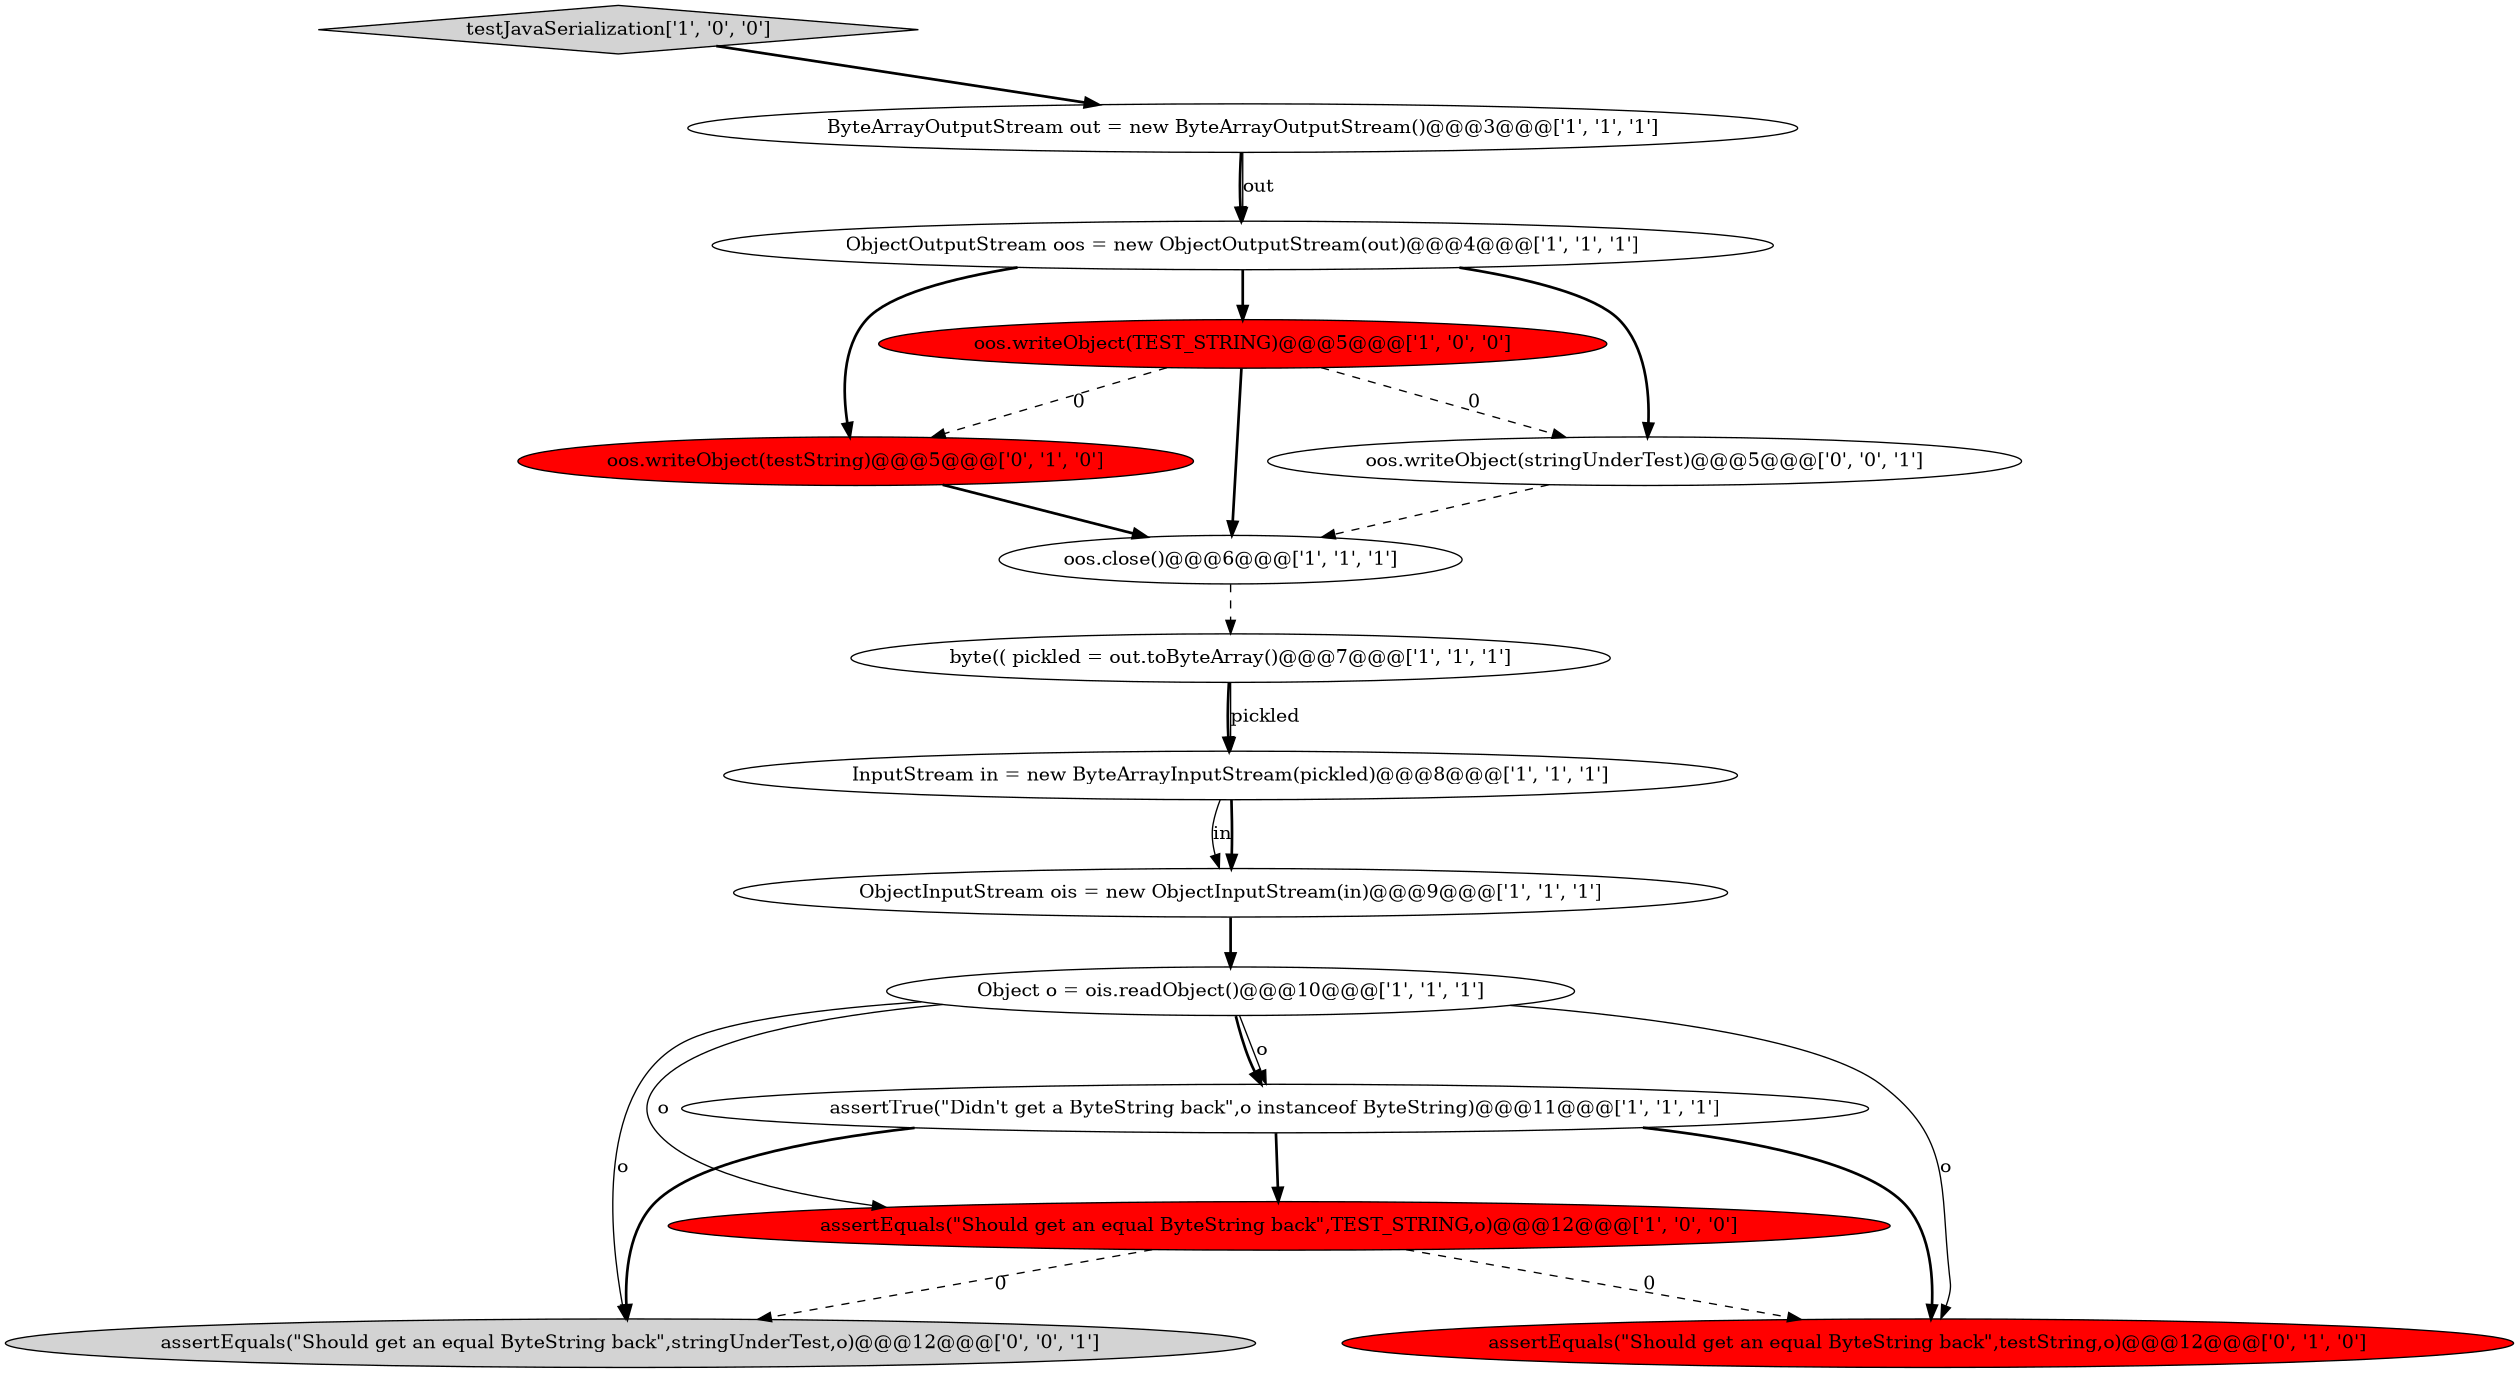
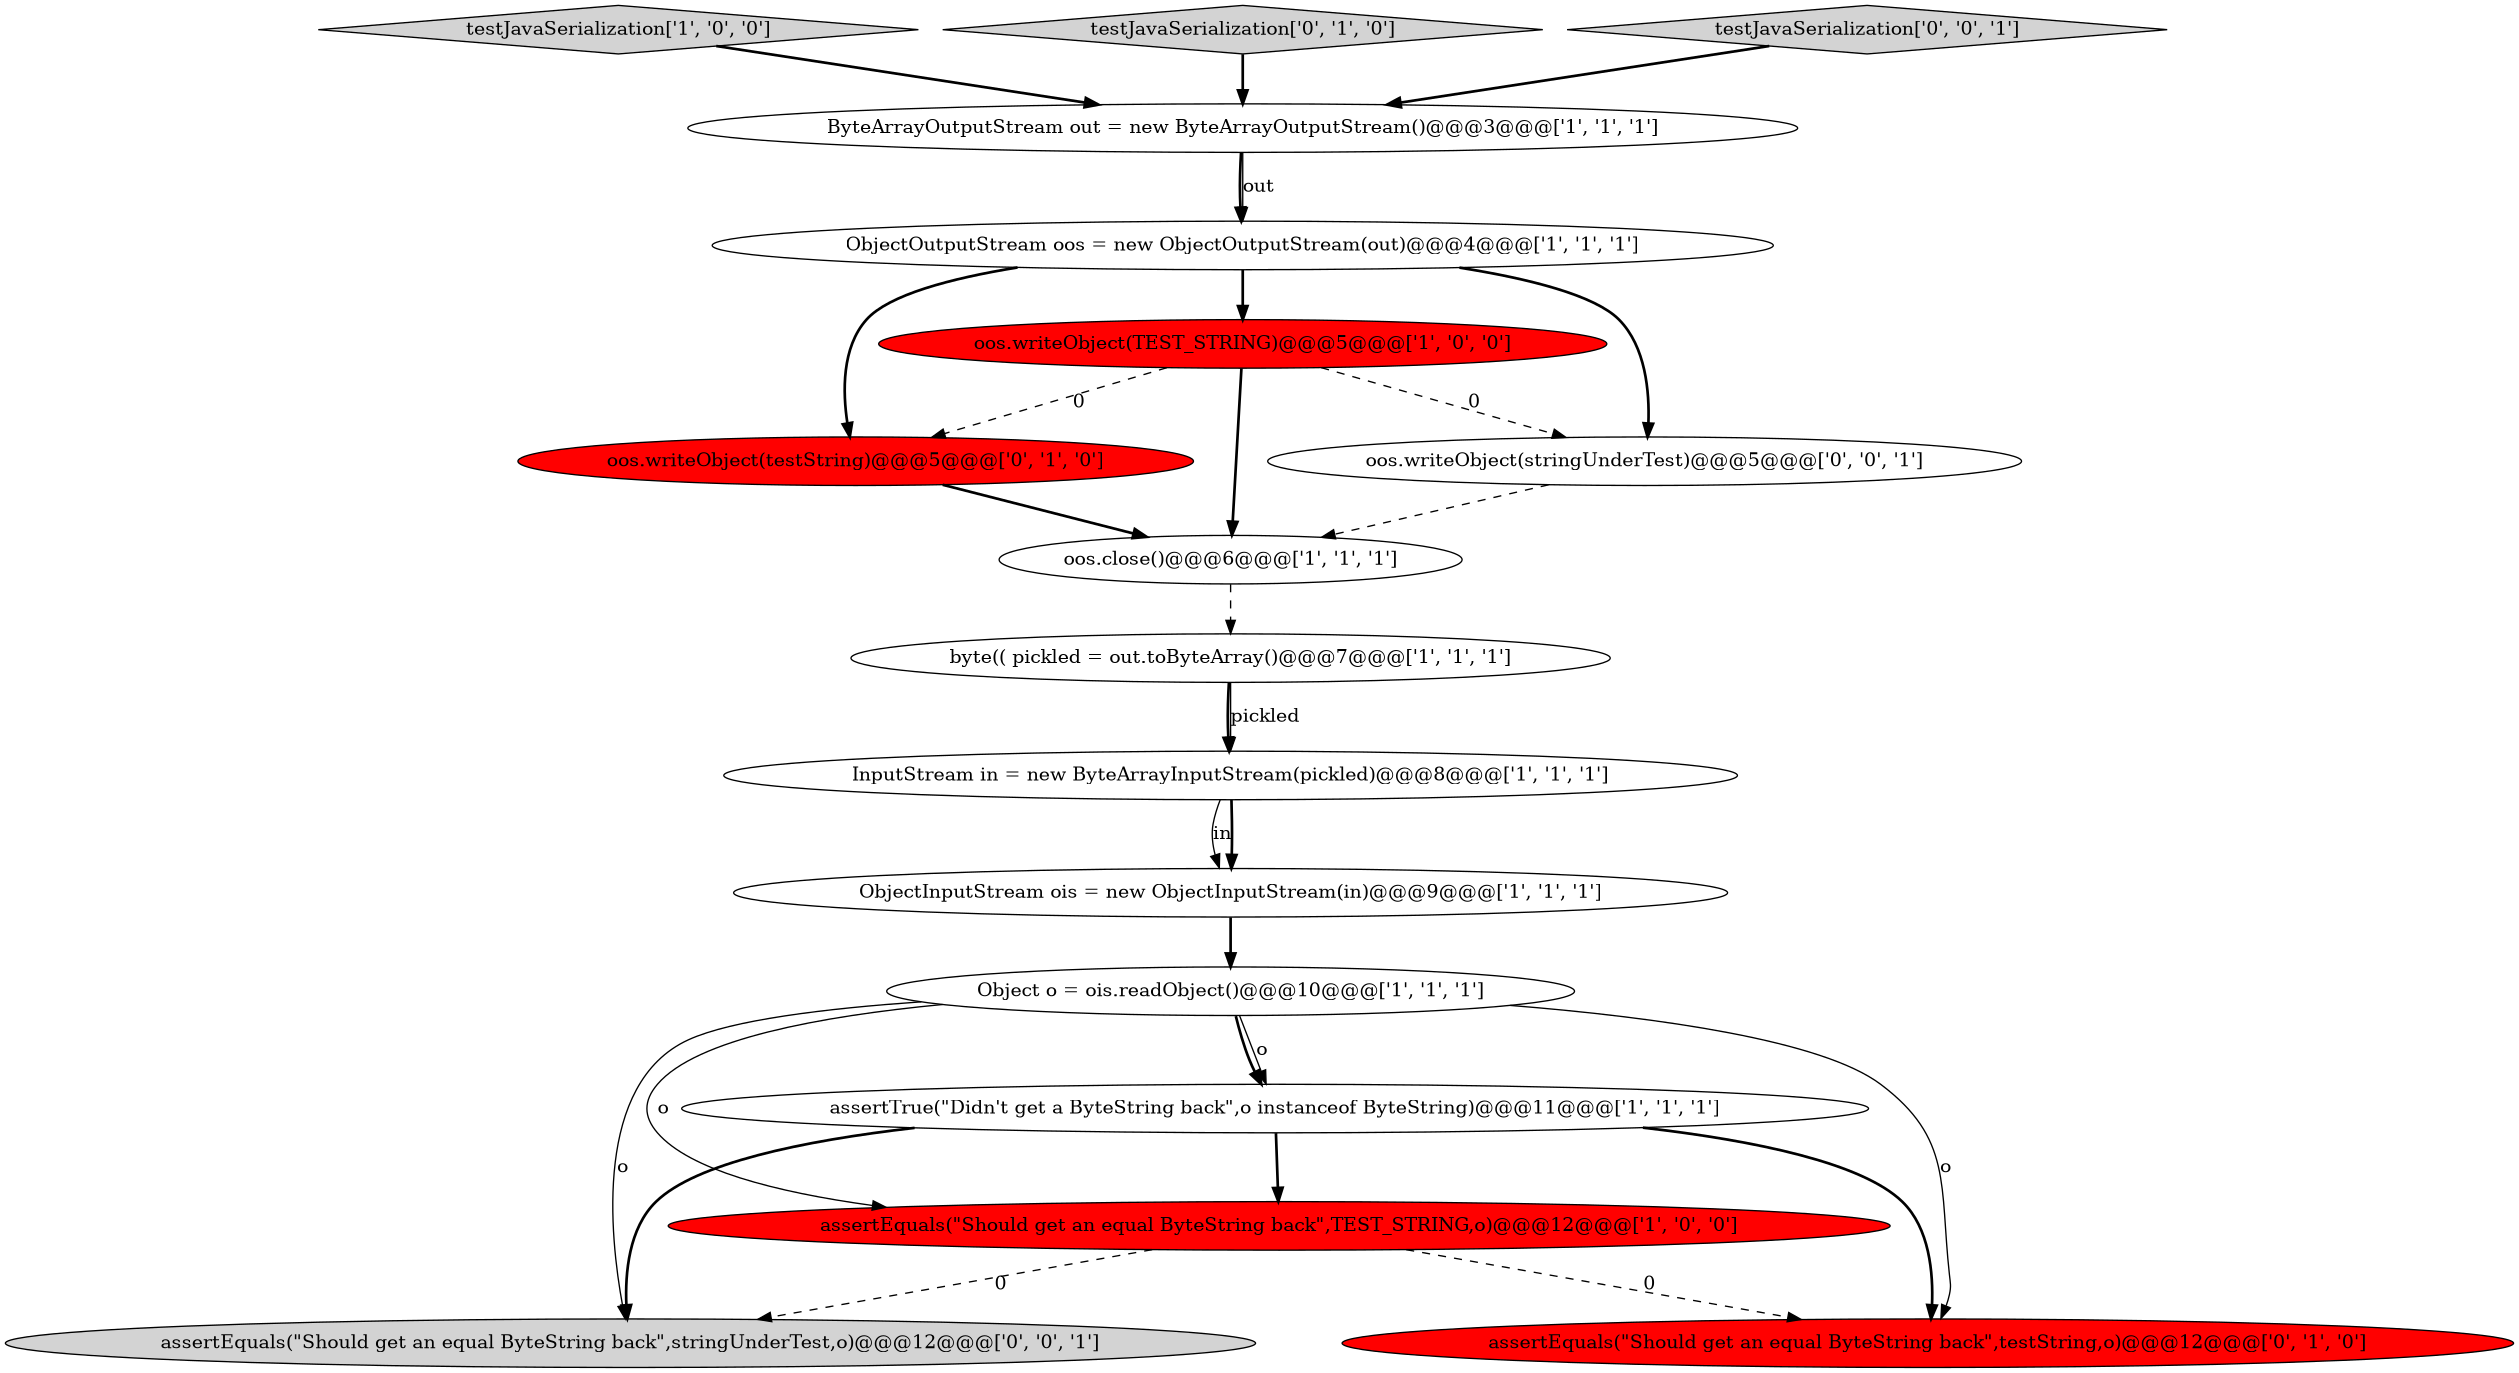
none -> (1243, 30)
none -> (1867, 30)
